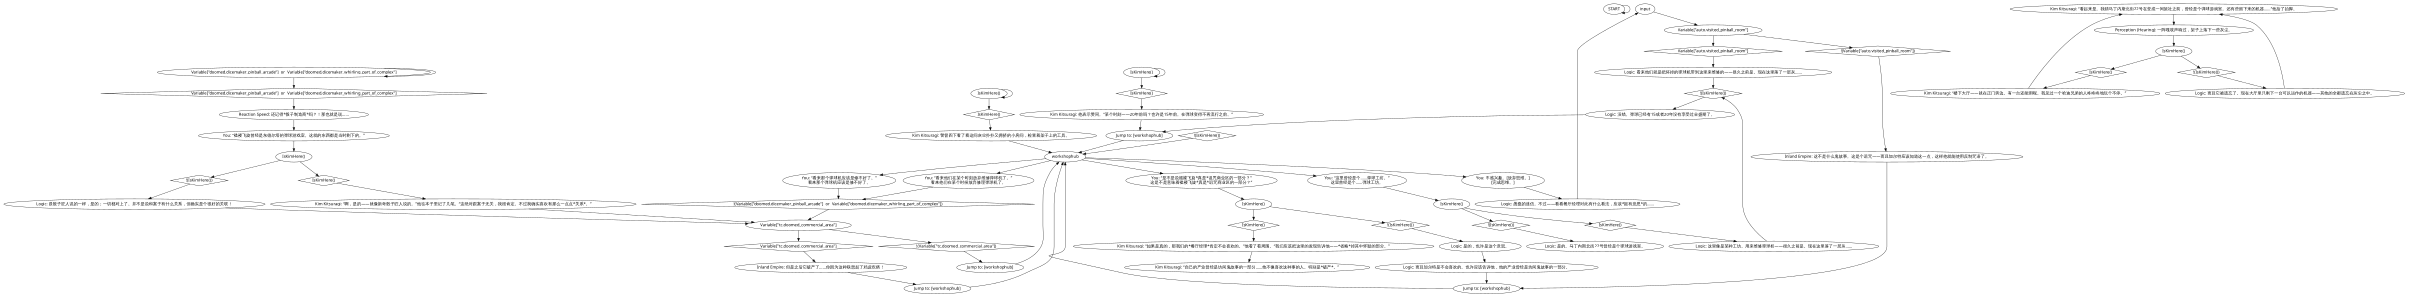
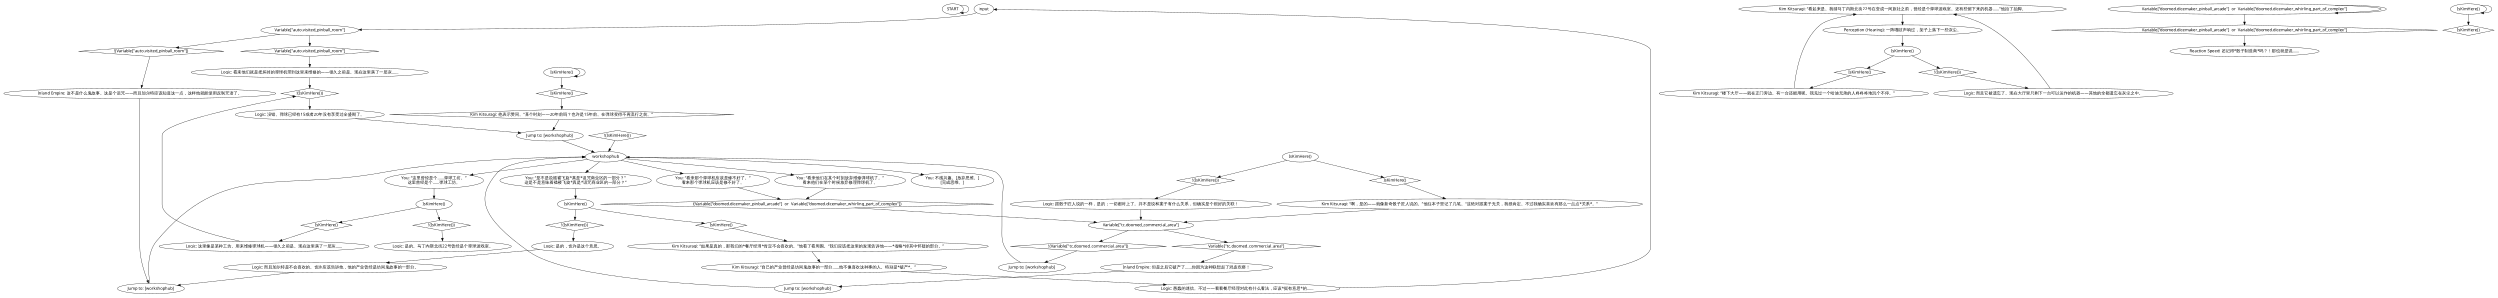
(1142, 115) -> (562, 115)
(294, 136) -> none
(991, 136) -> none
(1541, 193) -> (1032, 278)
